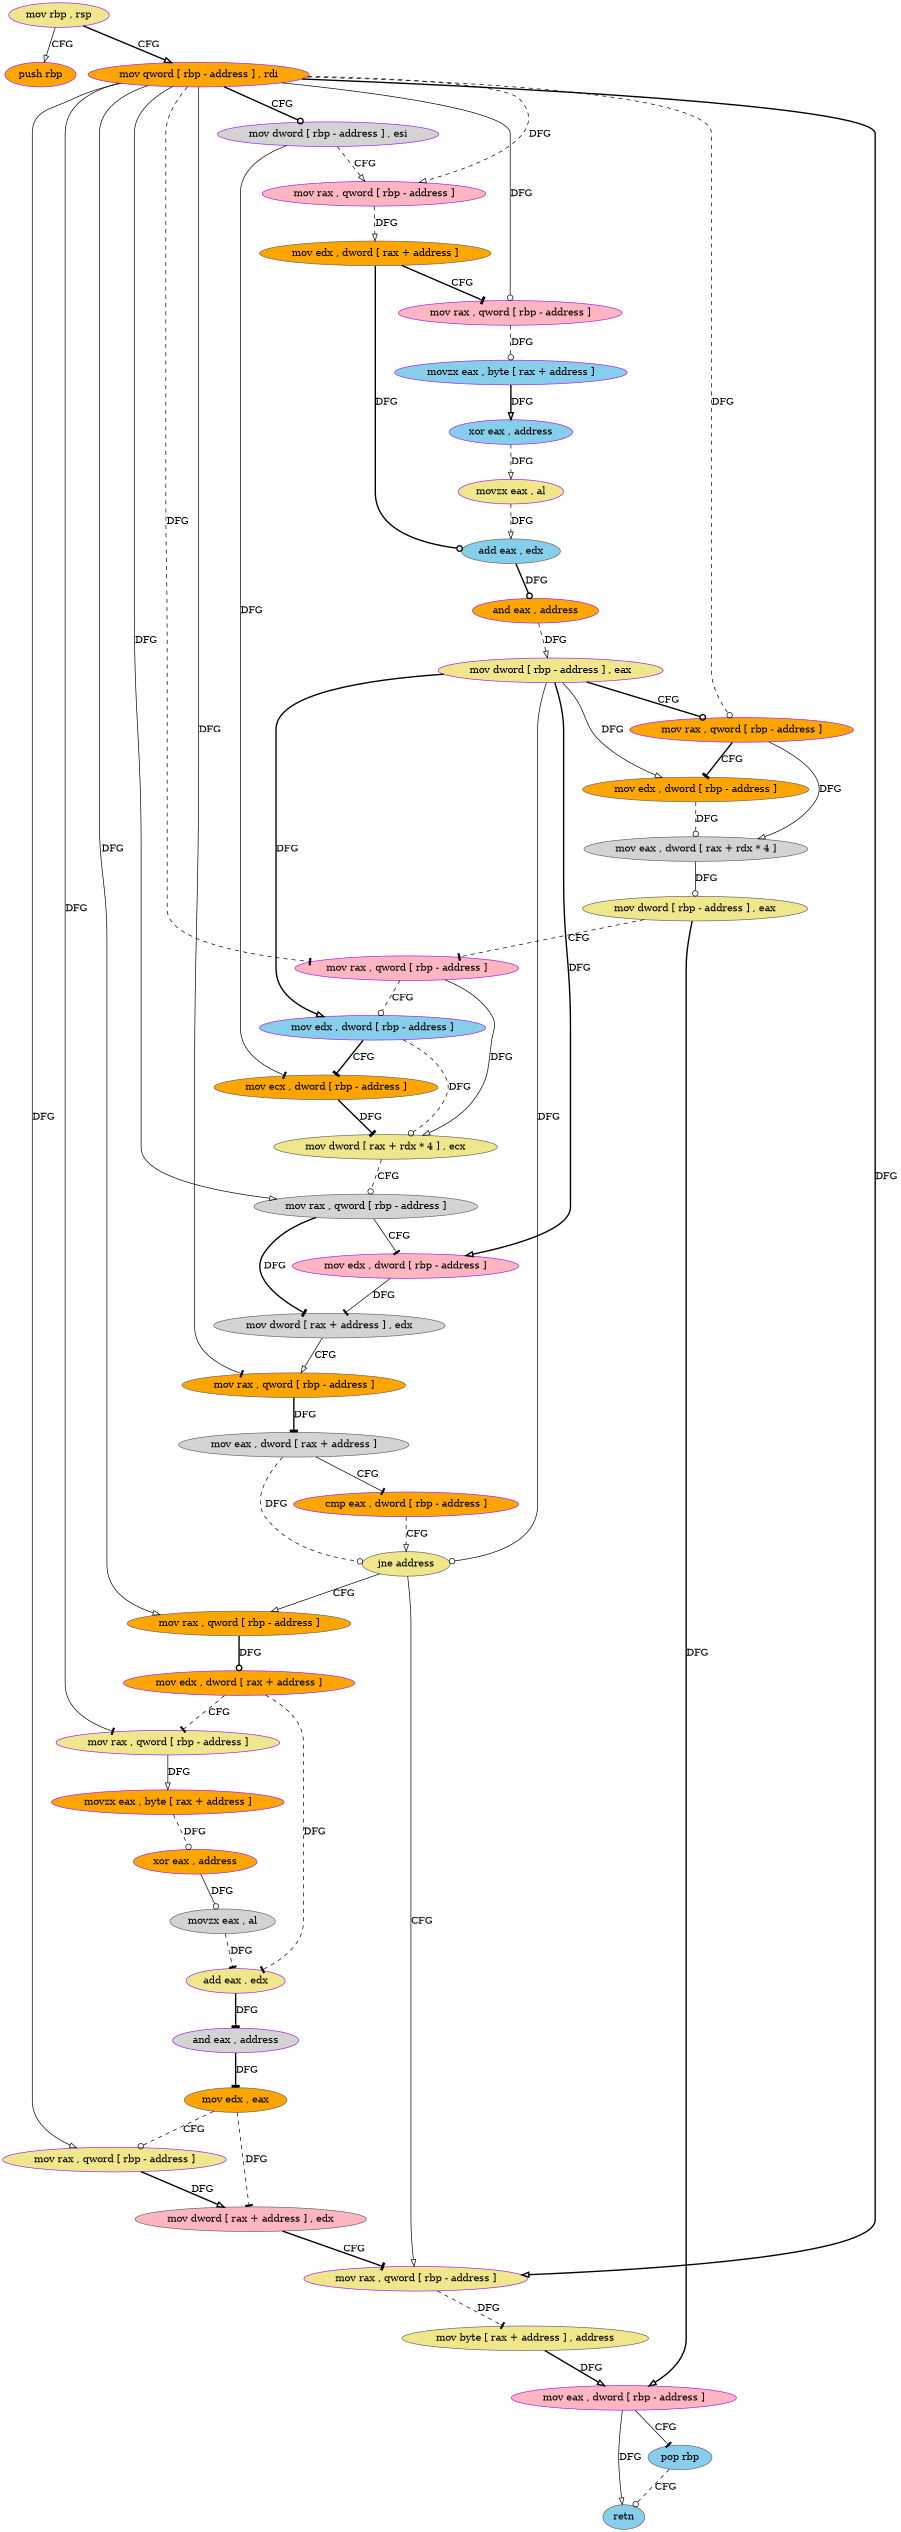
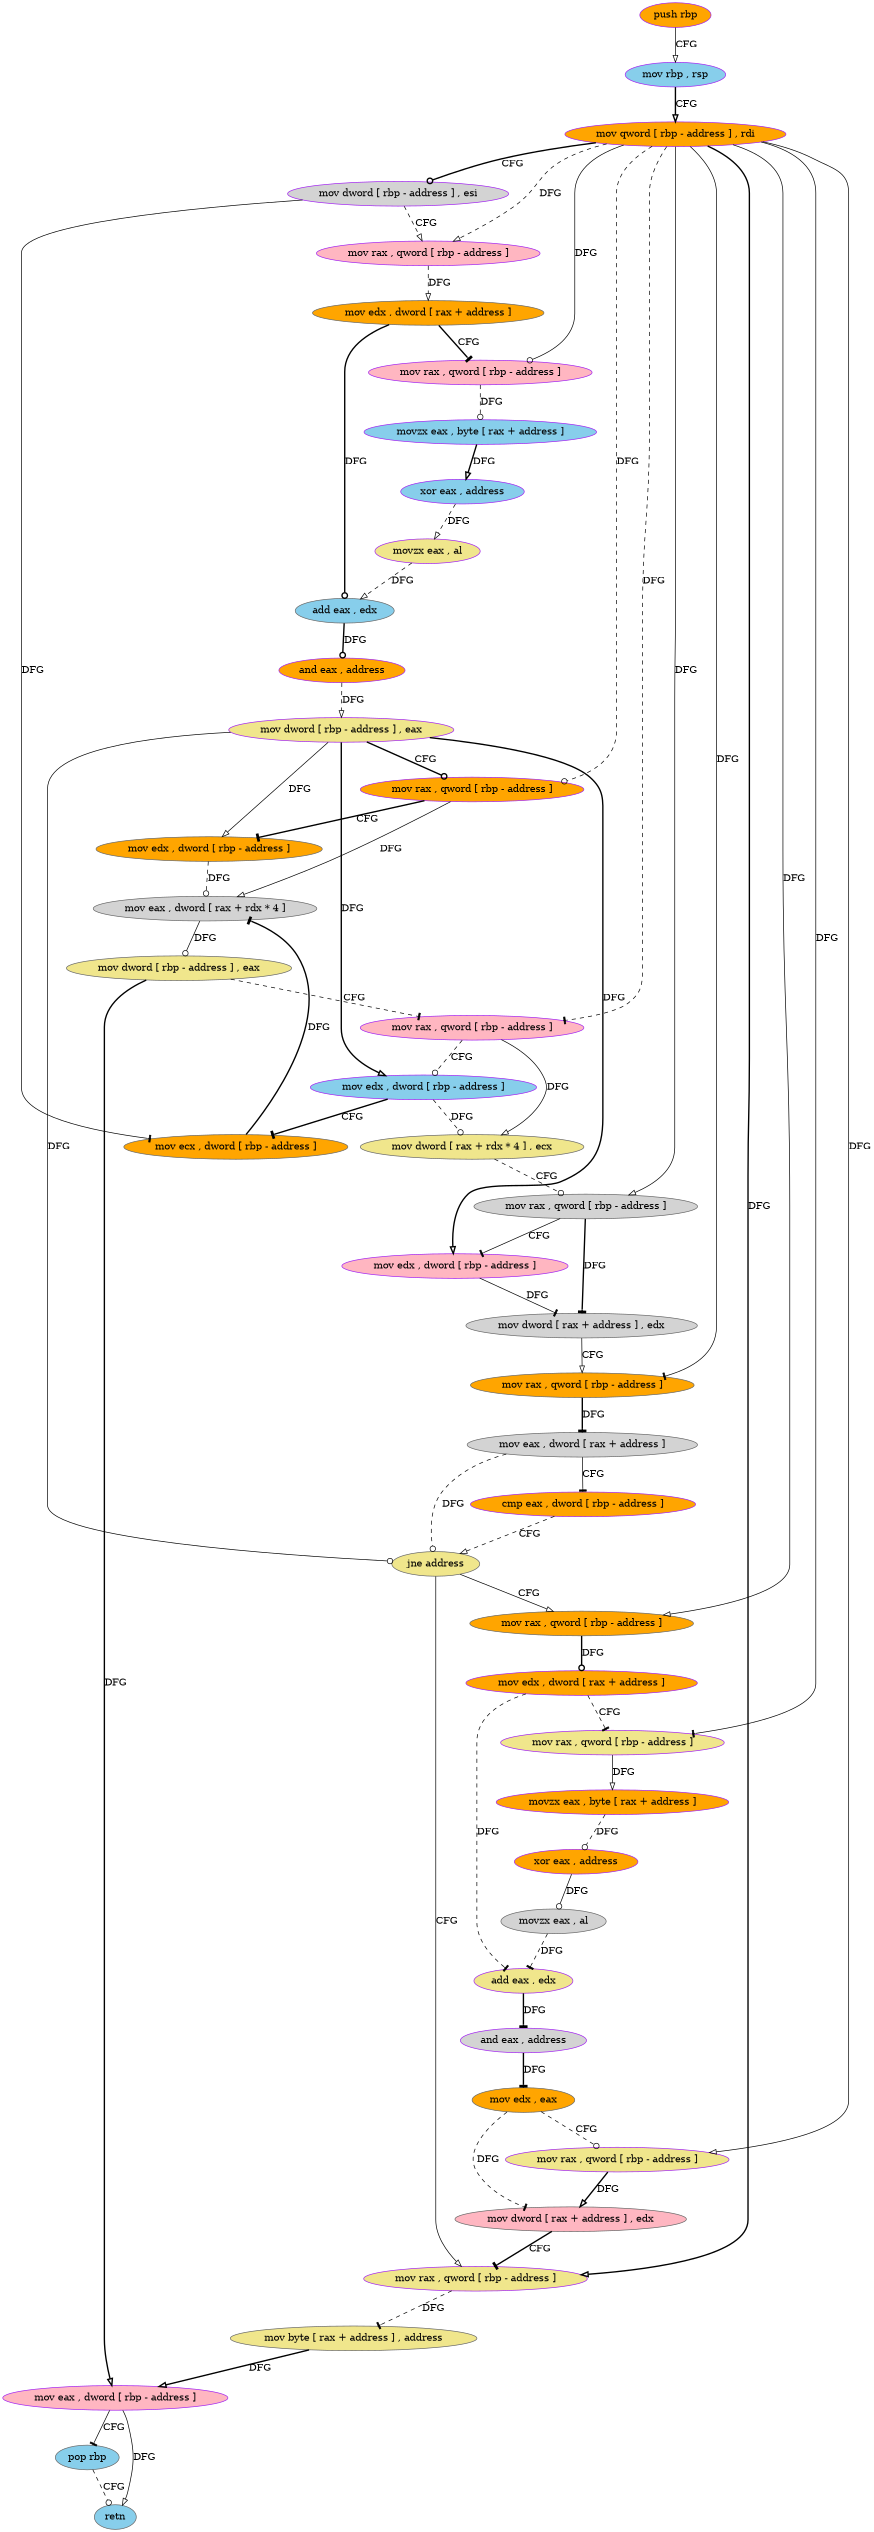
(59, 15) -> (675, 75)
(51, 42) -> (675, 41)
(355, 1116) -> (306, 1023)
